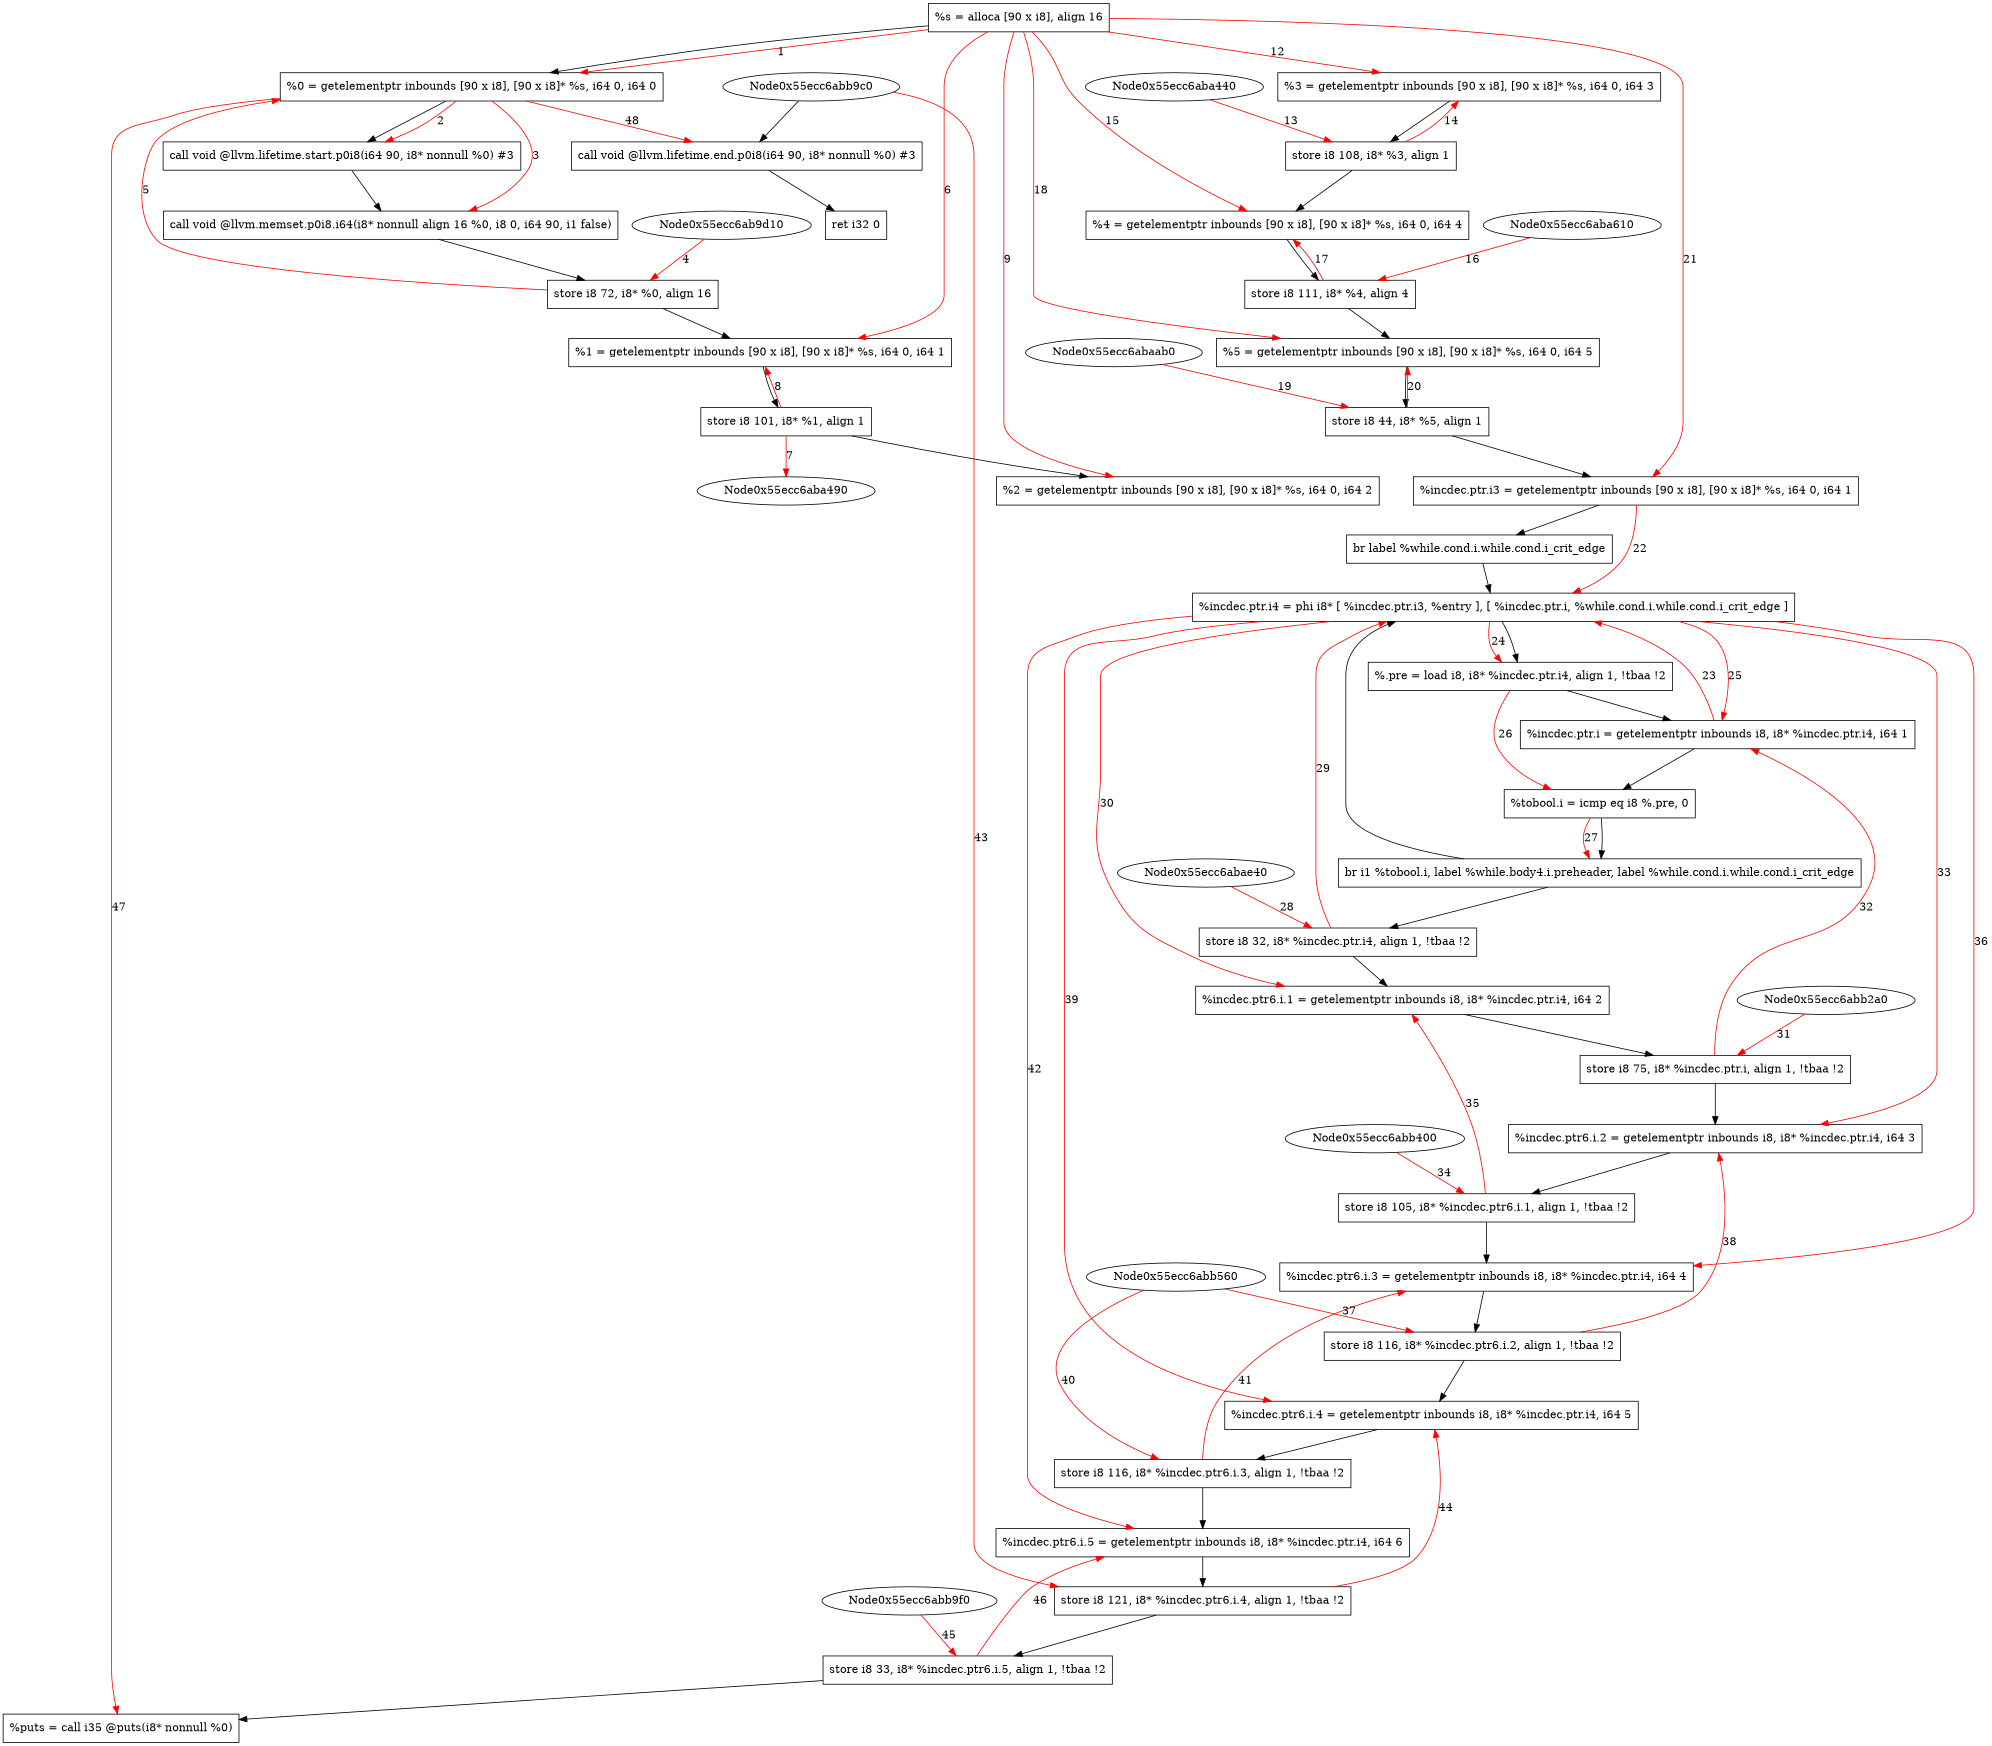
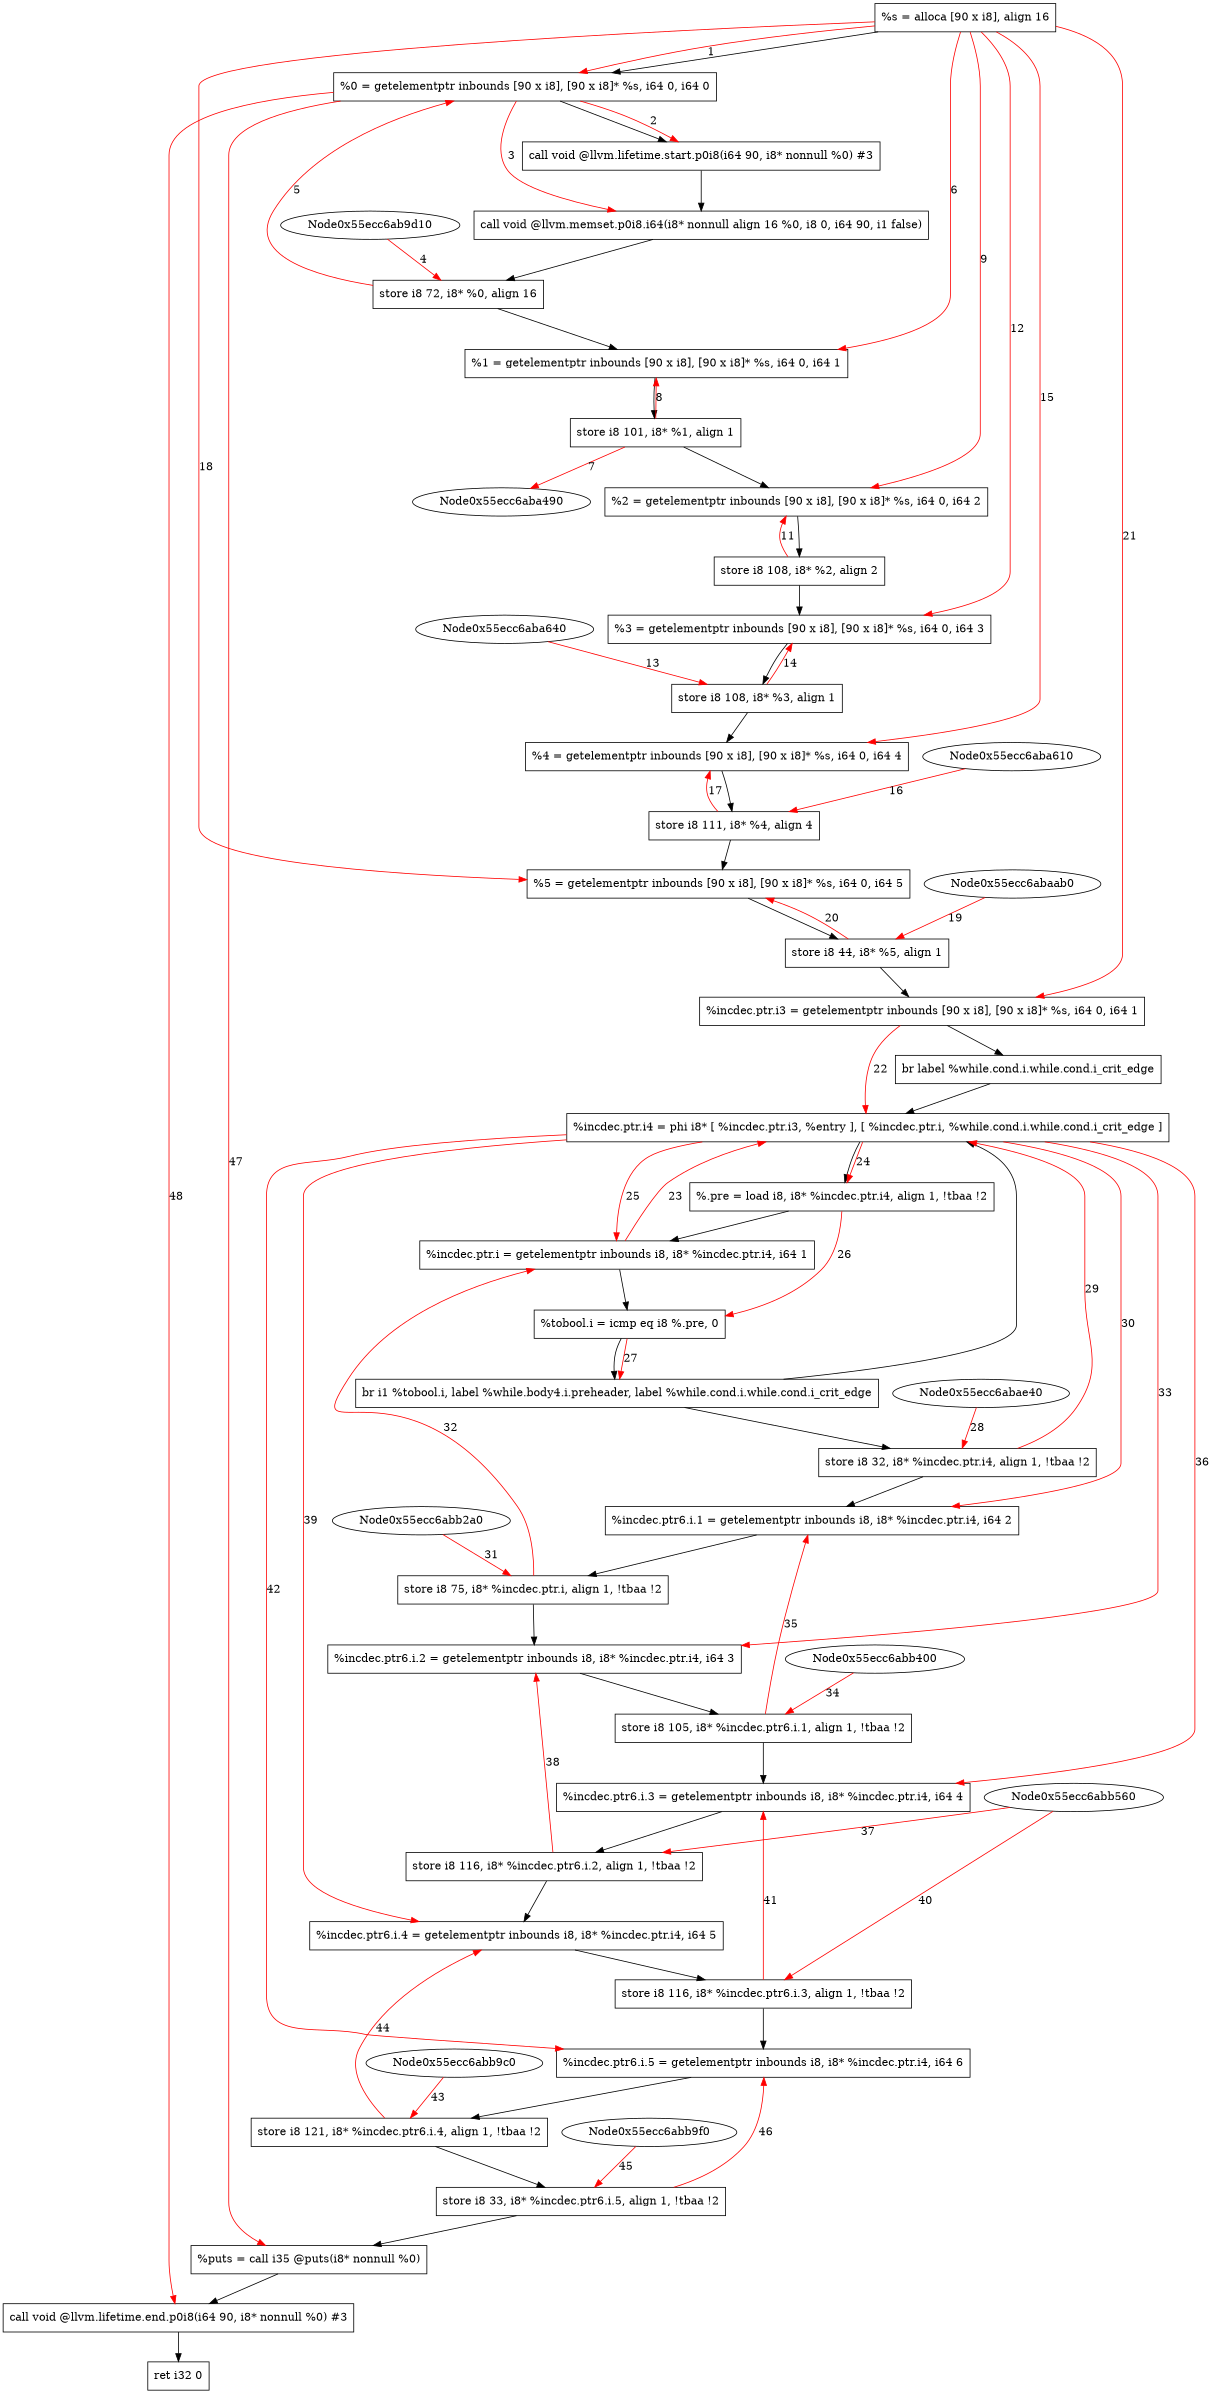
(1174, 87) -> (505, 629)
(782, 118) -> (247, 2287)
none -> (799, 571)
